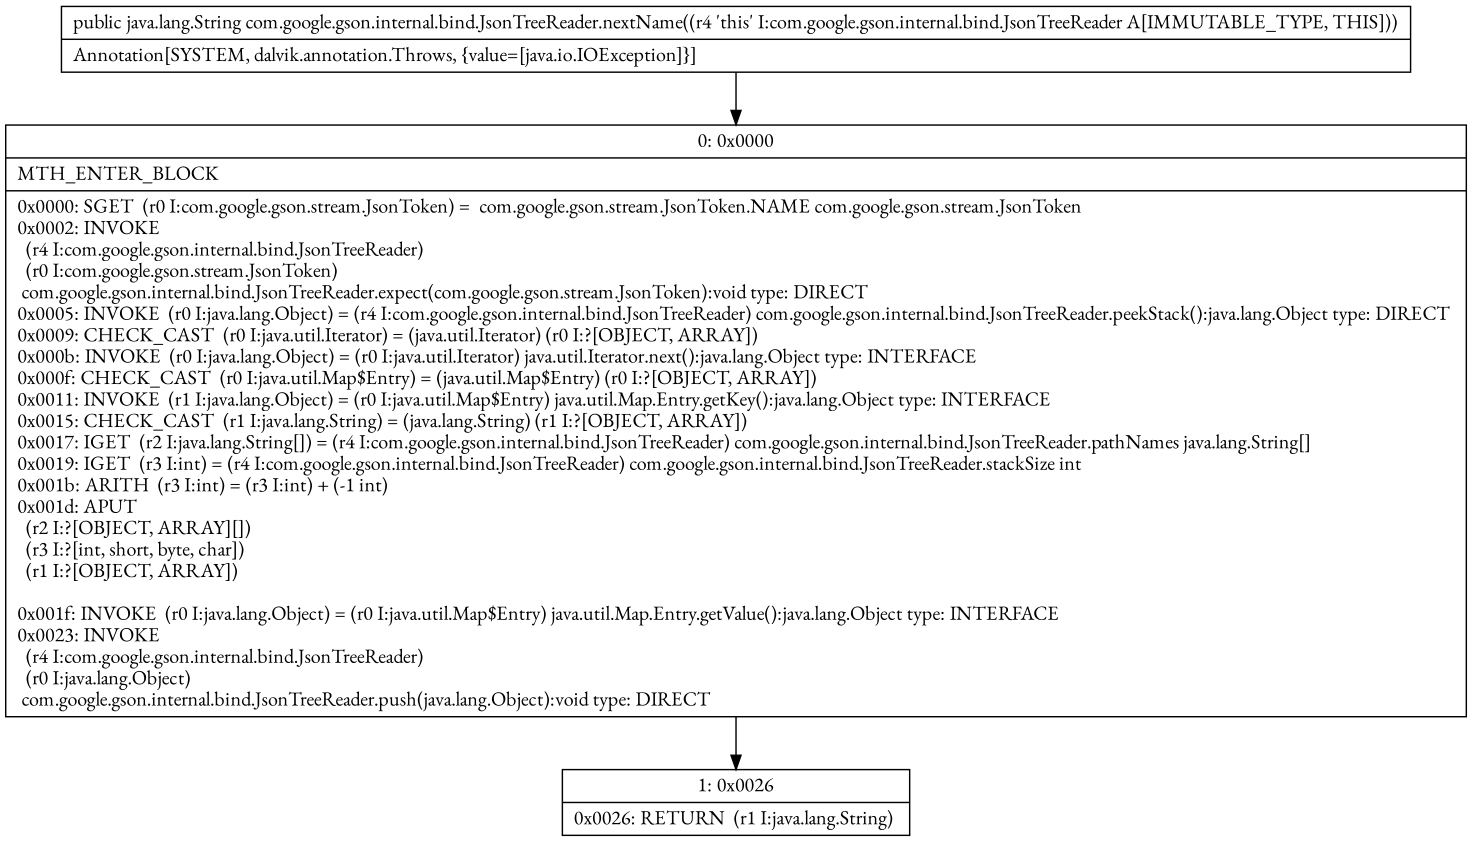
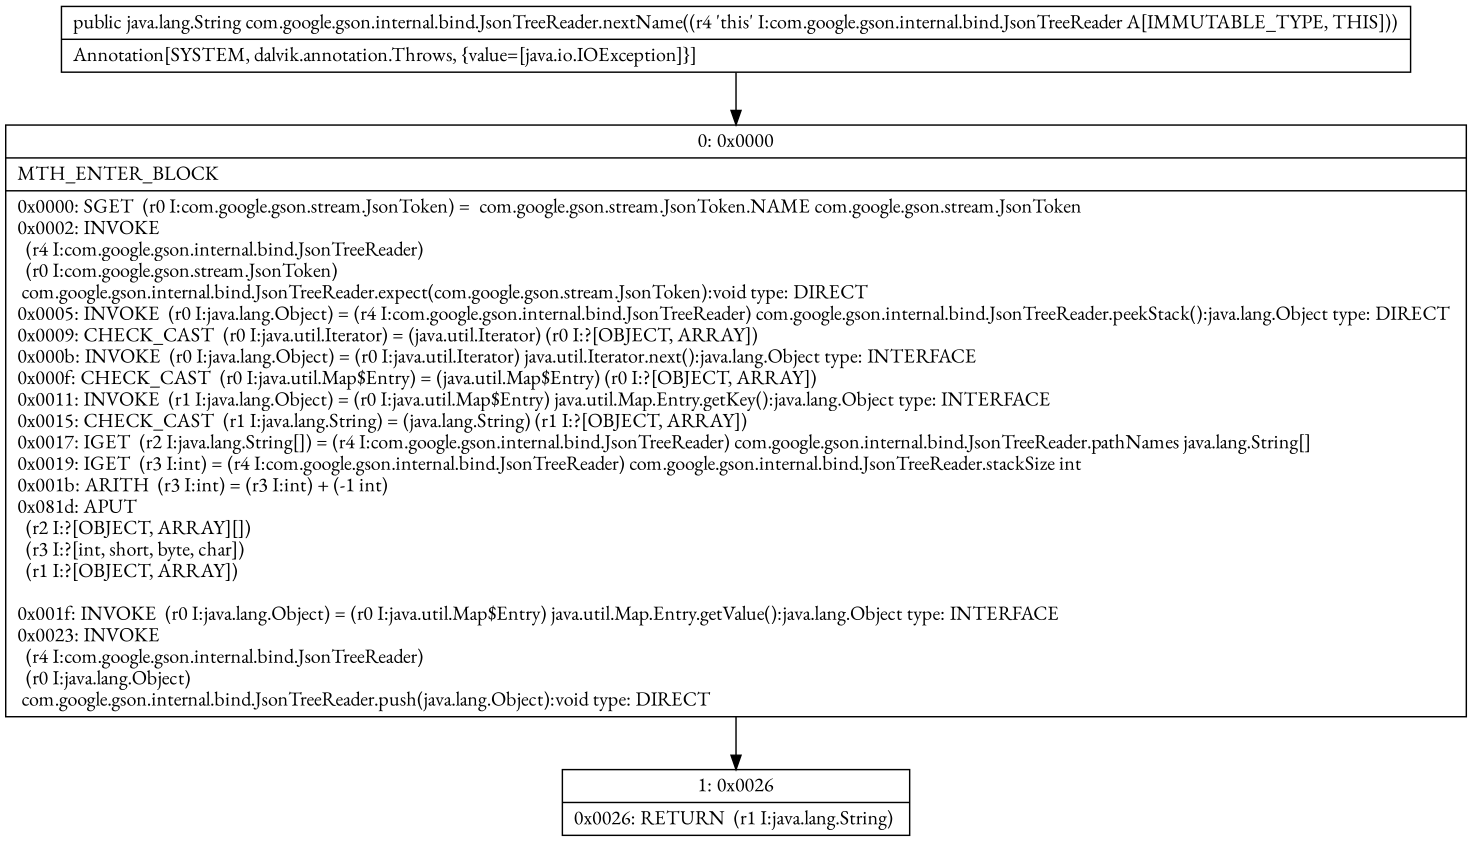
(82, 507) -> (82, 507)
